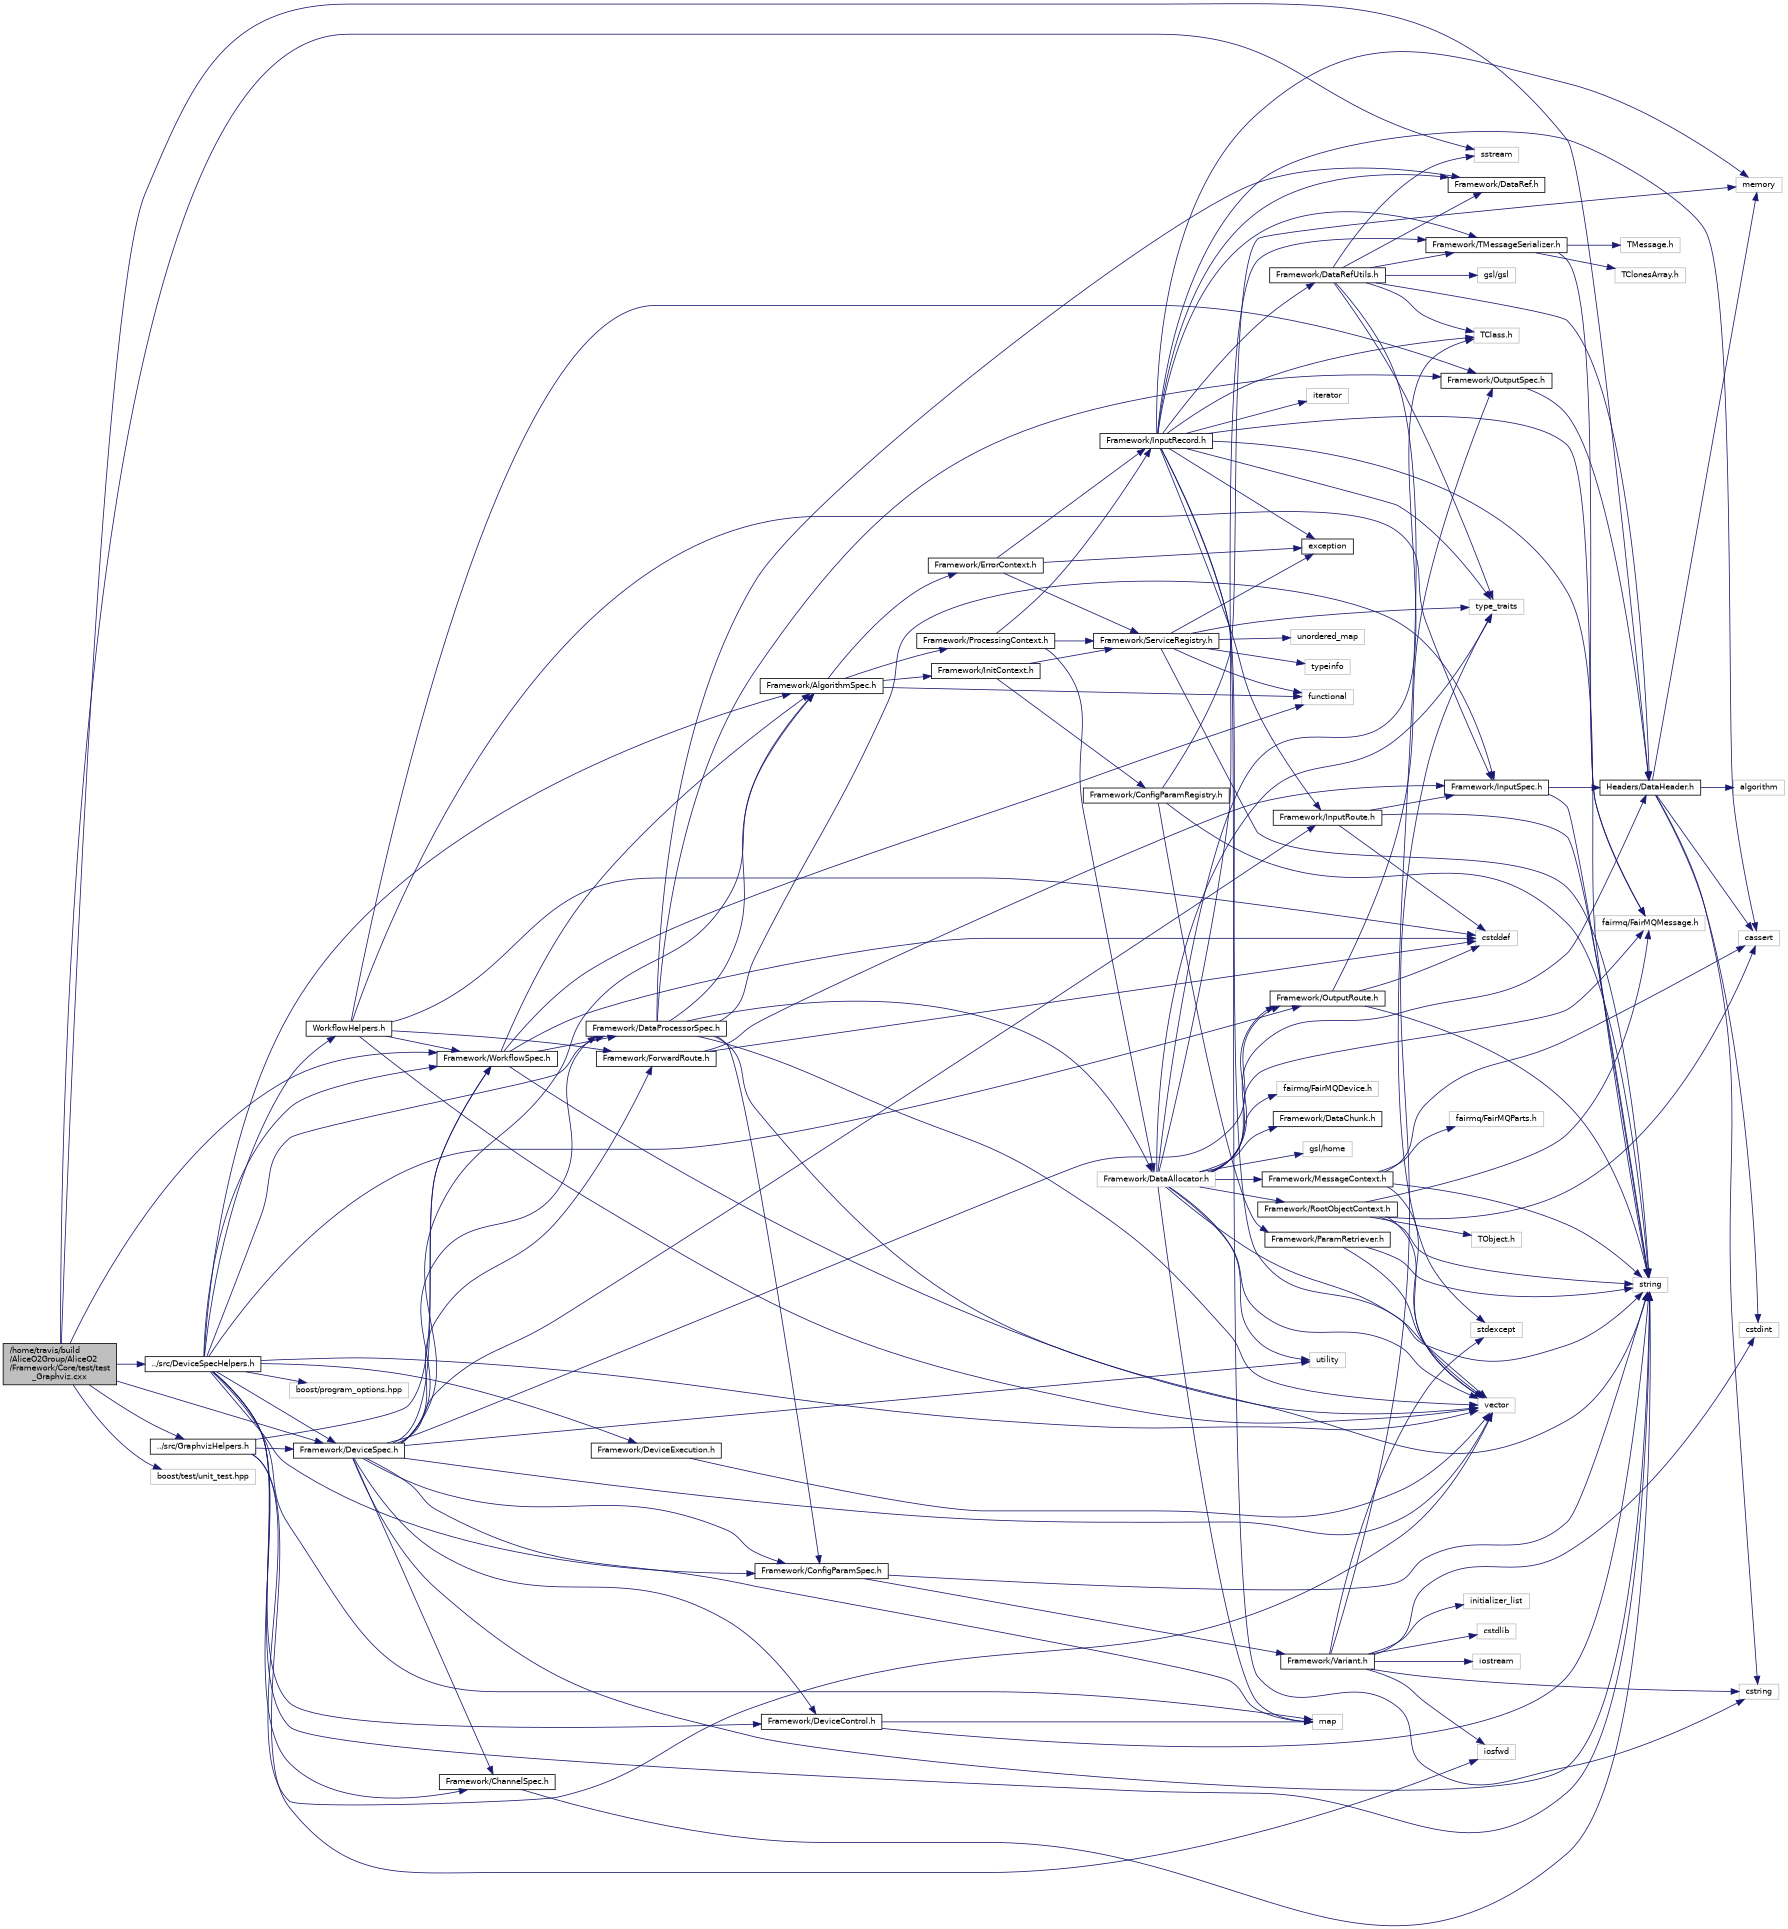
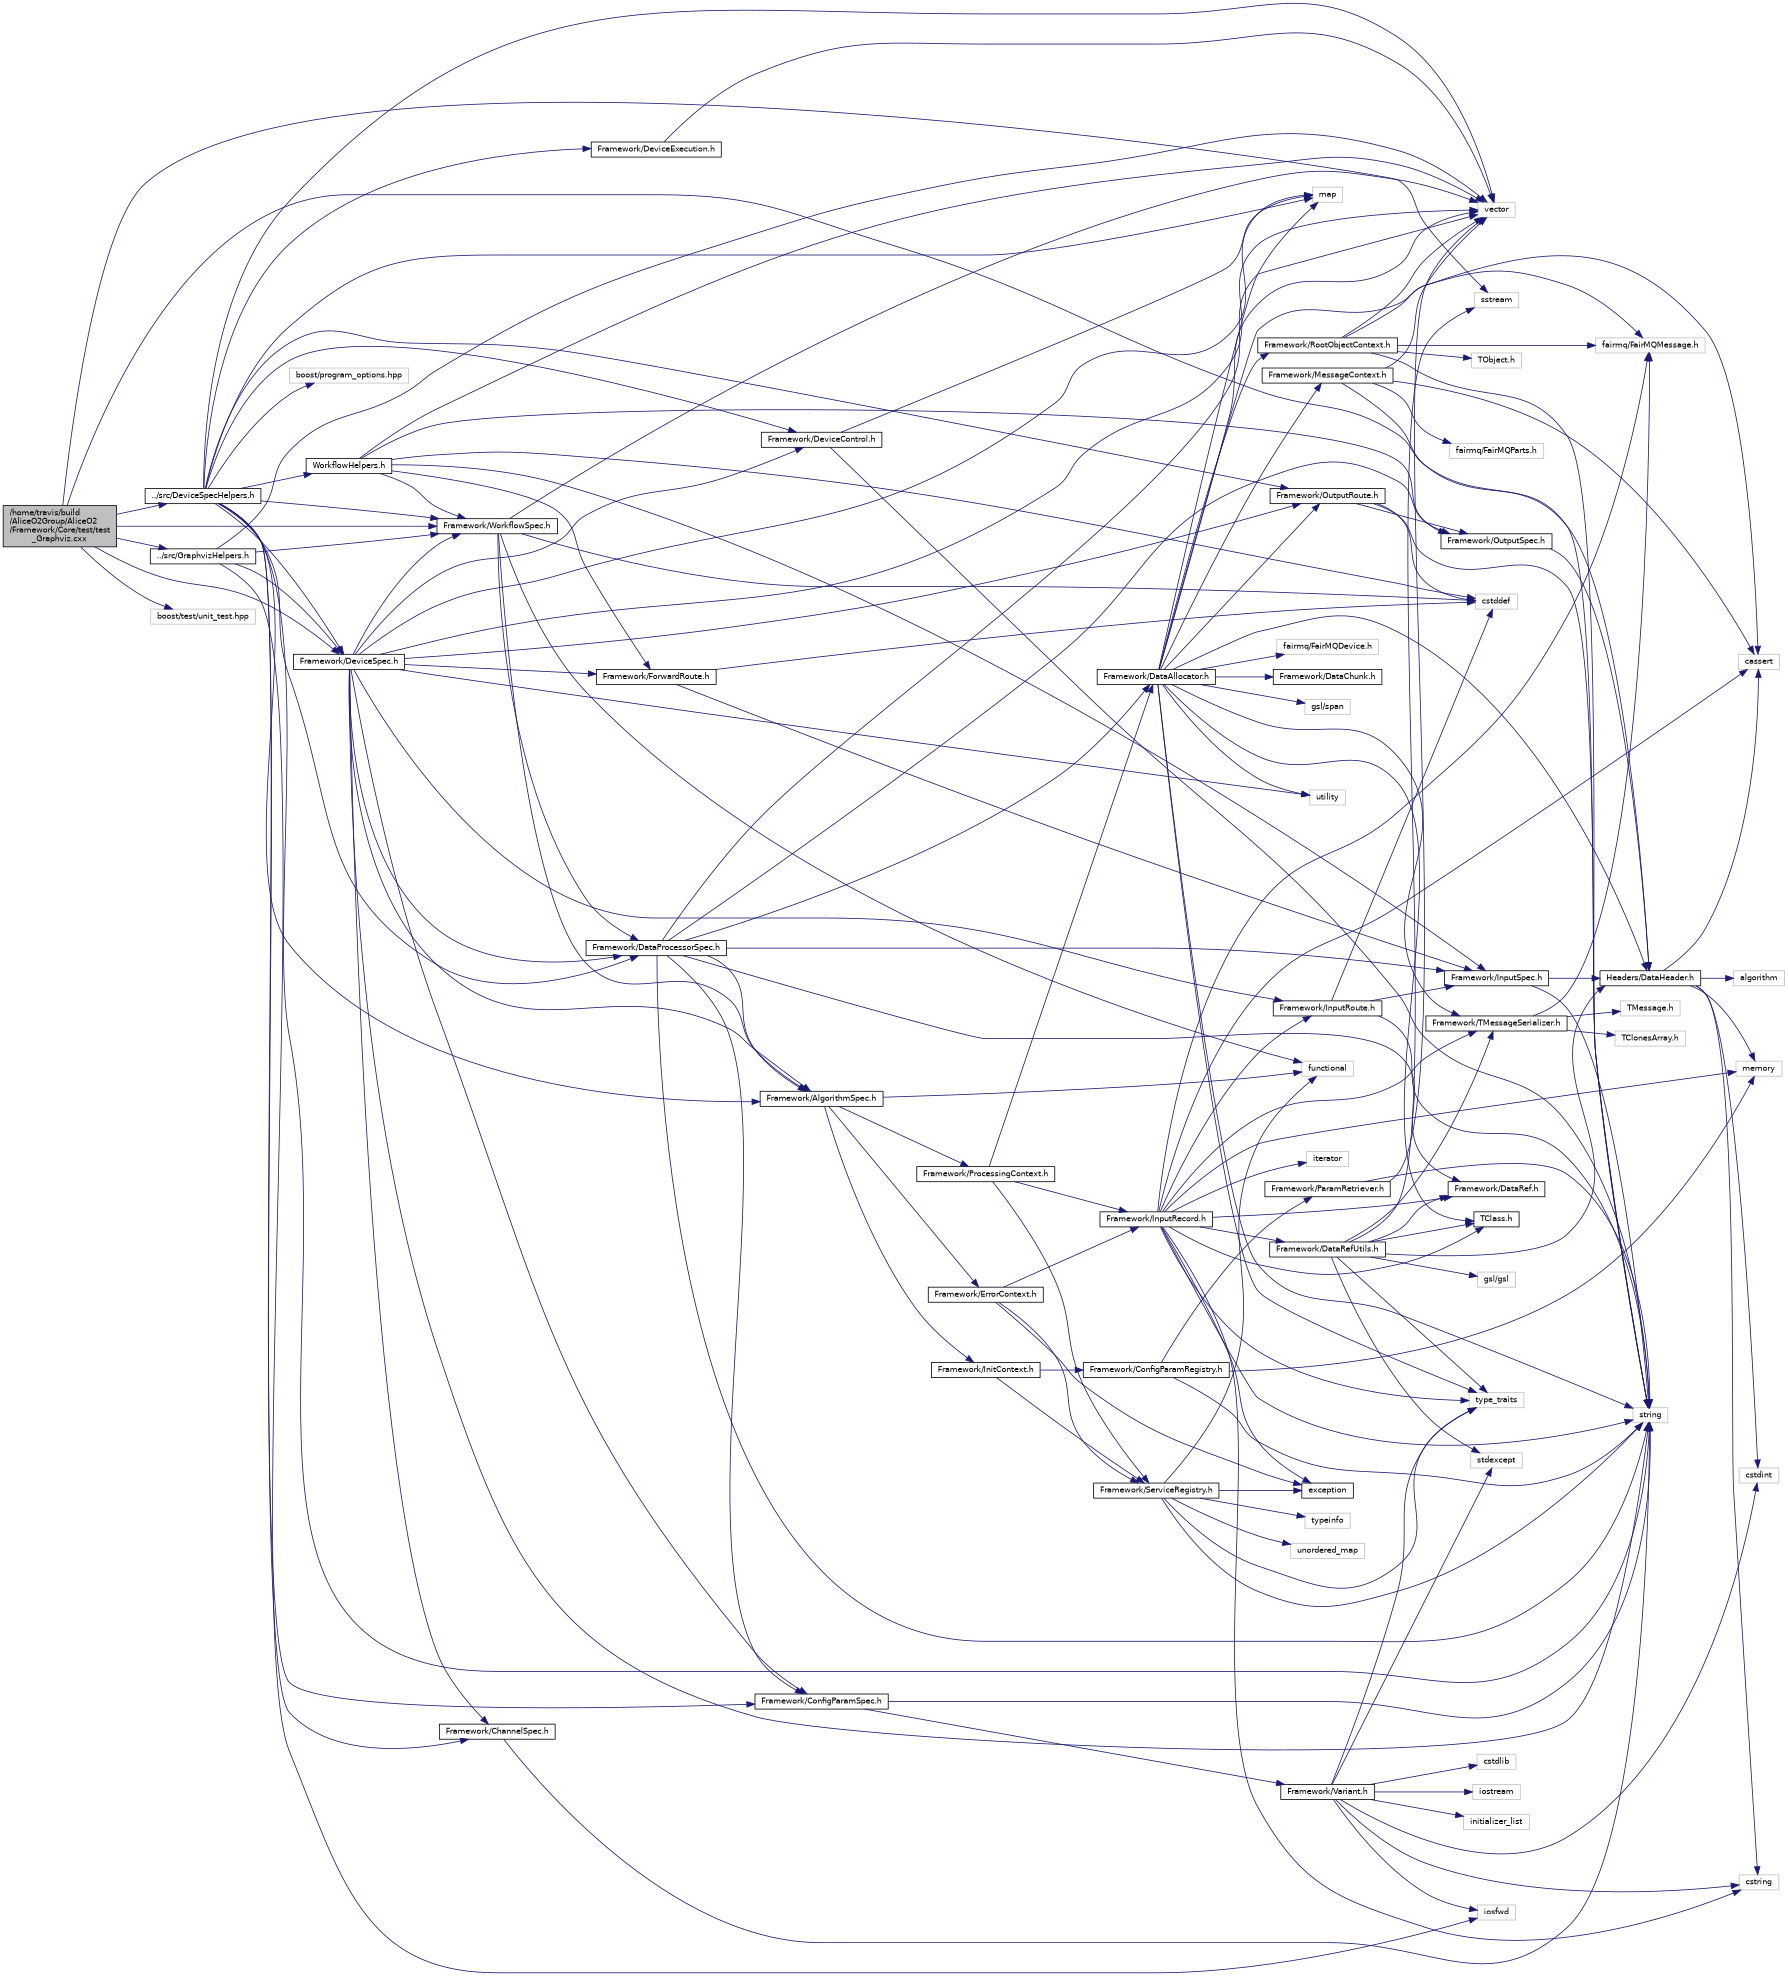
(1496, 336) -> (1496, 1219)
(1328, 1149) -> (1328, 707)
(1242, 1171) -> none
(1156, 1179) -> (1156, 677)
